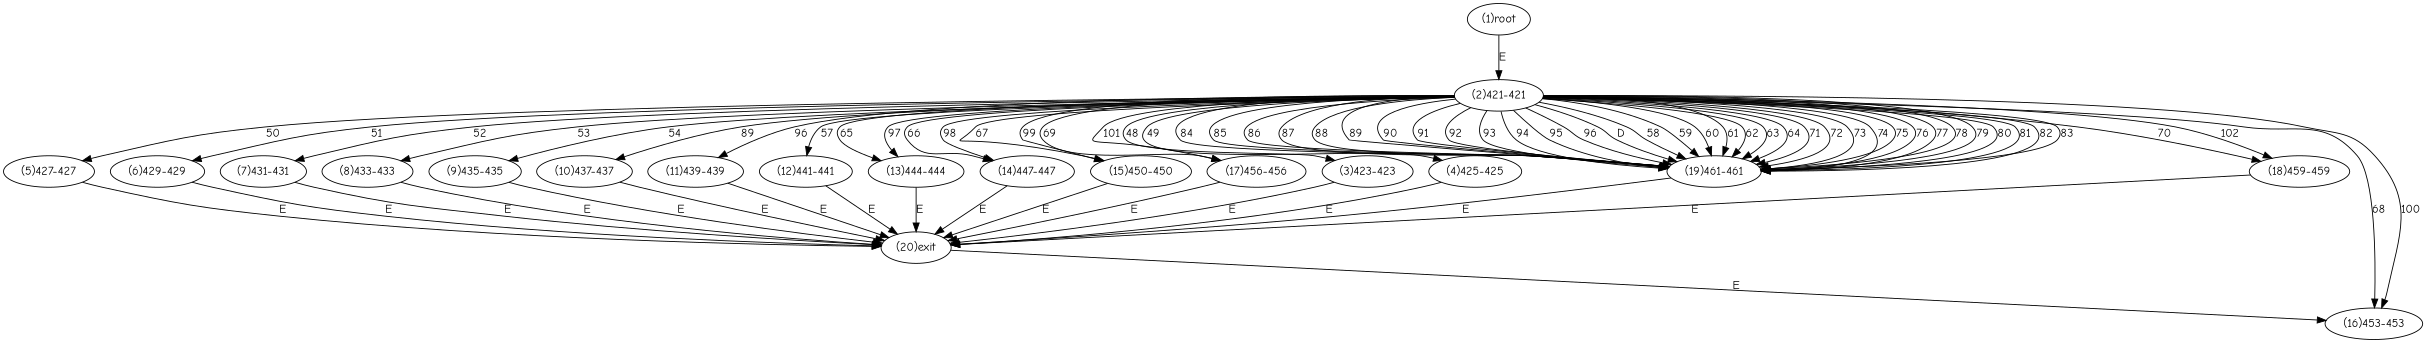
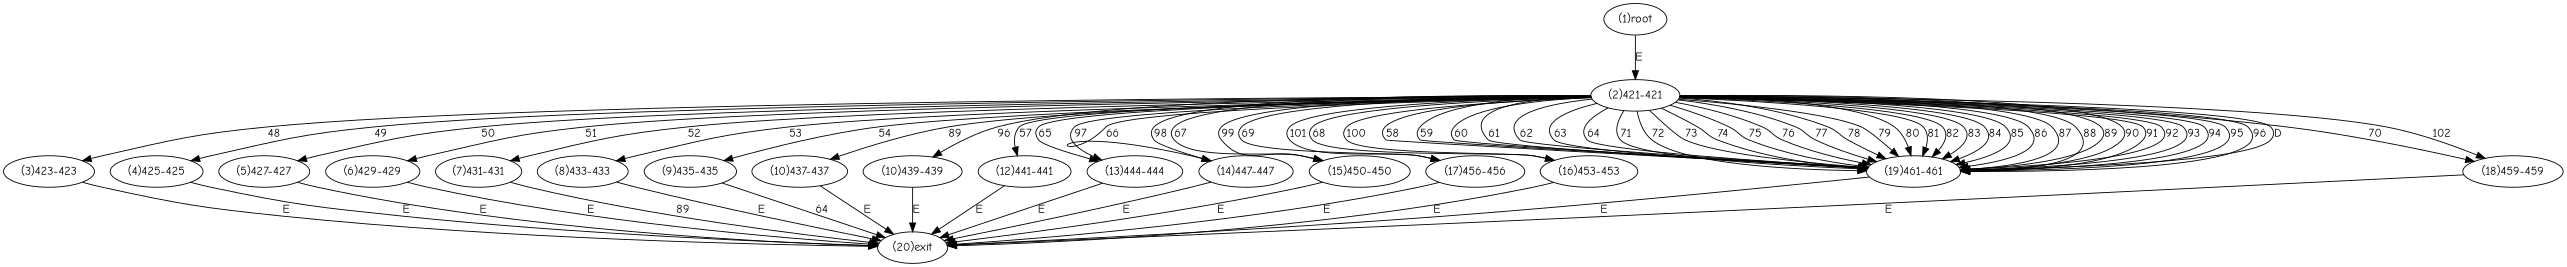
(696, 172) -> (913, 172)
(508, 210) -> (683, 210)
(681, 210) -> (822, 210)
(1634, 285) -> (1331, 219)
